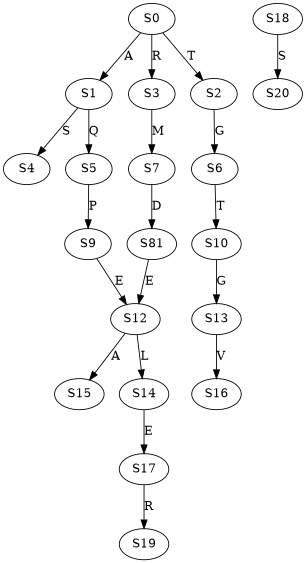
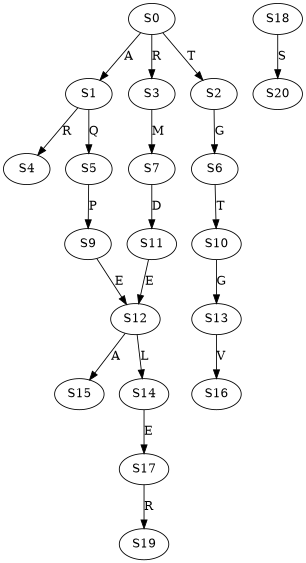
(66, 132) -> (67, 132)
(152, 244) -> (152, 244)
